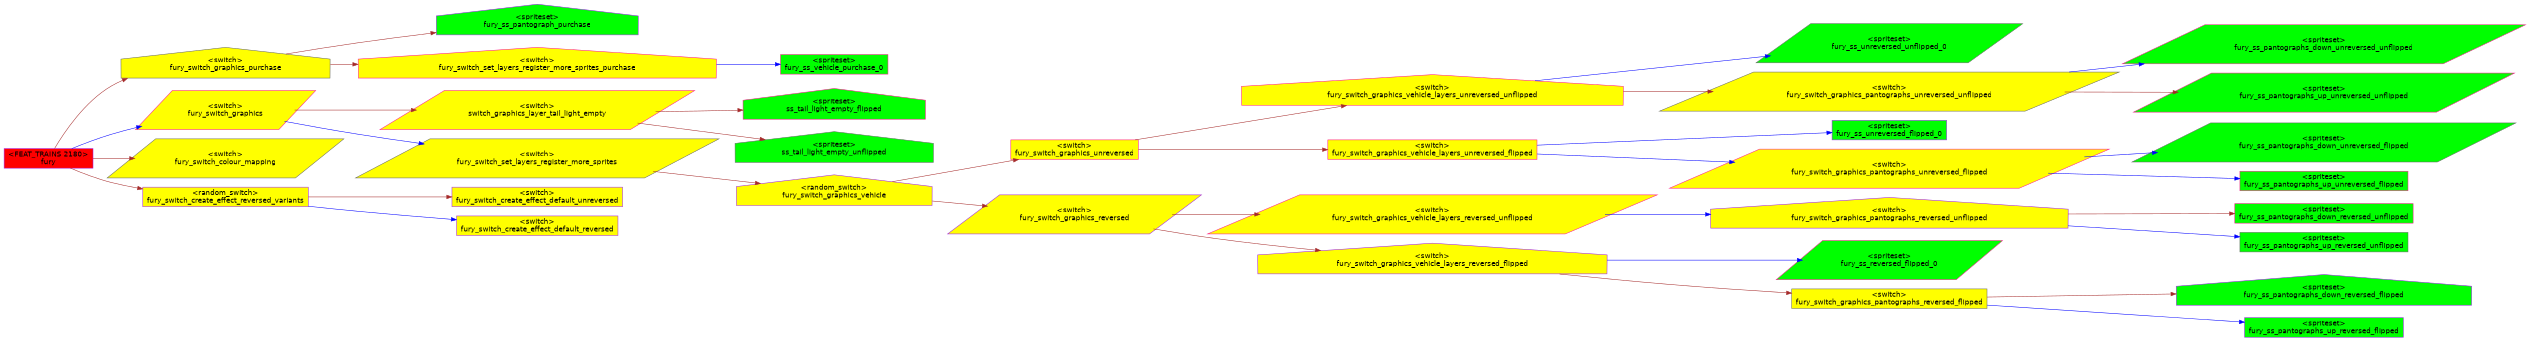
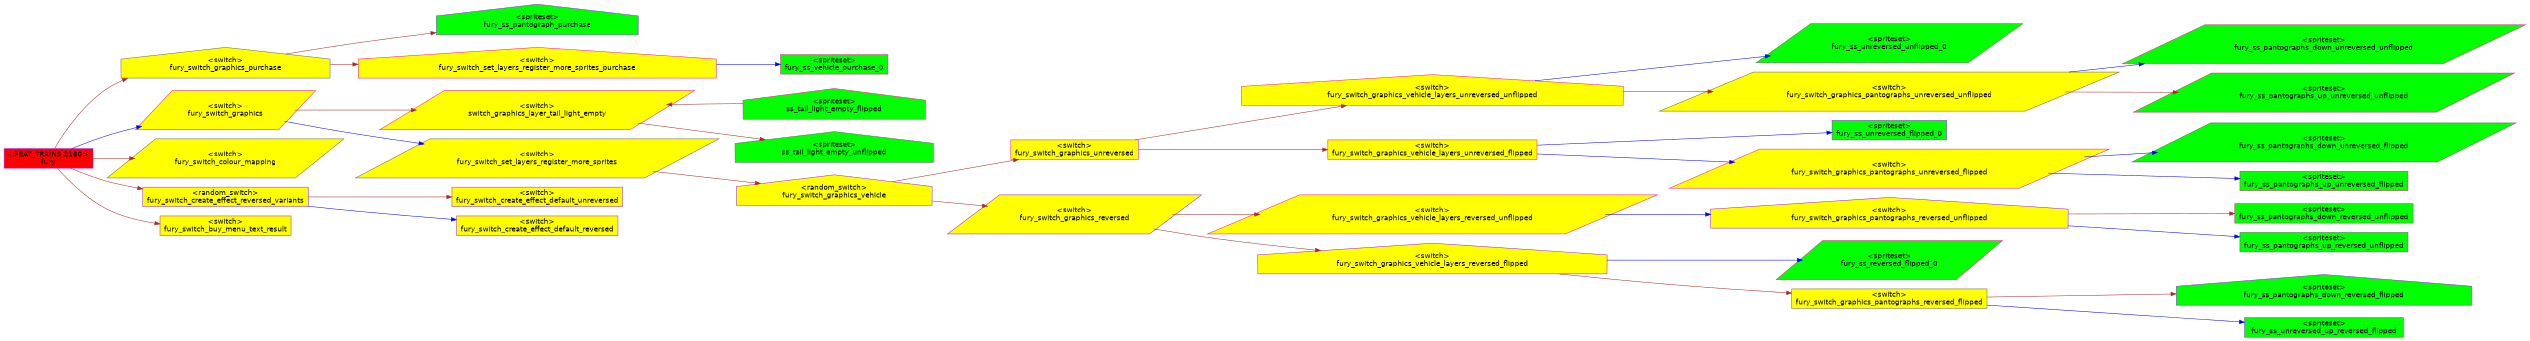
(697, 111) -> (707, 104)
none -> (226, 226)
(2324, 327) -> (2324, 327)
